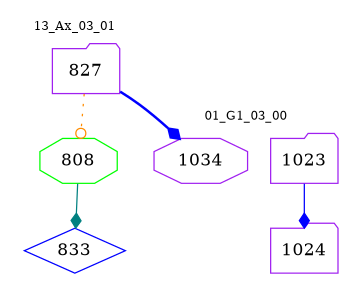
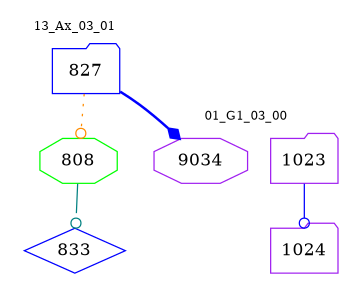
(86, 71) -> (86, 71)
(201, 161) -> (201, 161)
(77, 198) -> (77, 198)
(304, 201) -> (304, 201)
